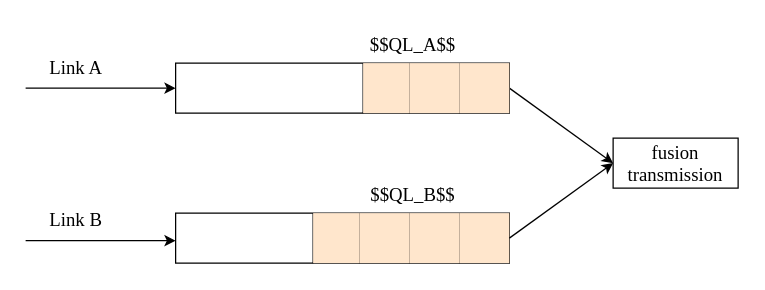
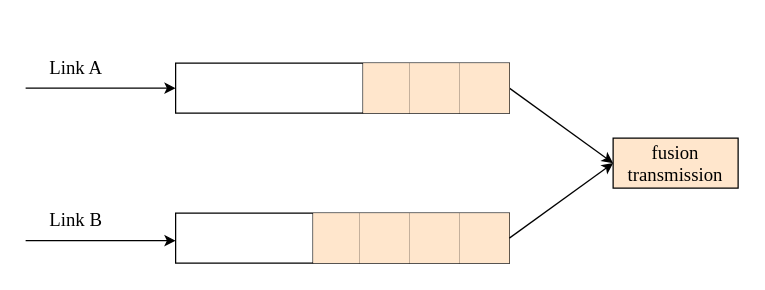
(413, 44) -> none
(676, 163) -> (676, 163)
(413, 194) -> none
